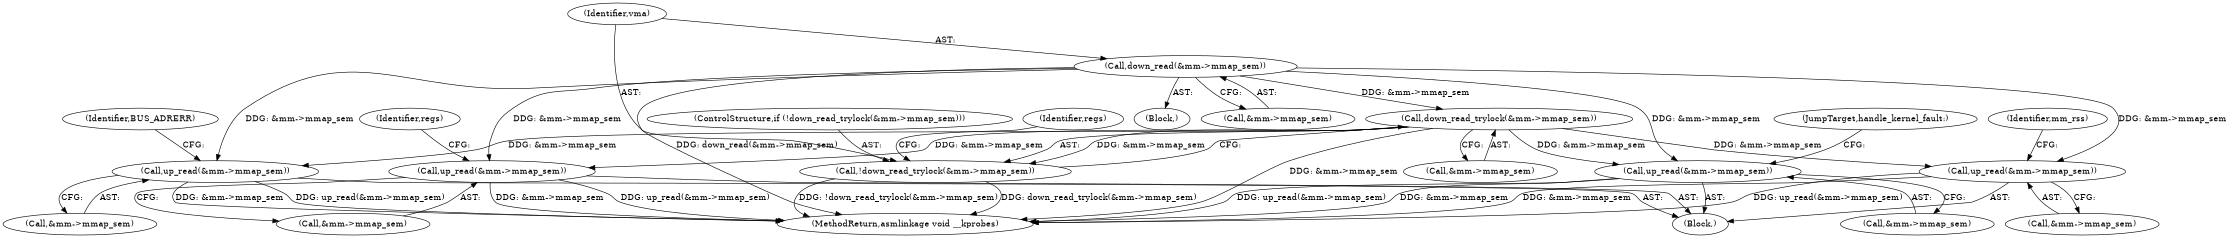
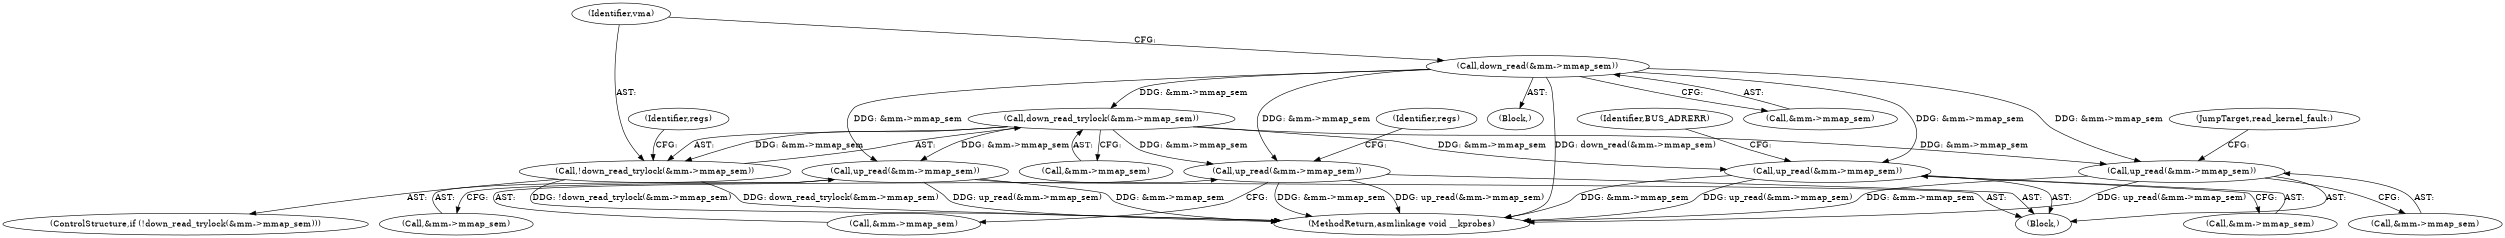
(947, 40) -> (1147, 40)
(1876, 119) -> (2265, 119)
(2048, 119) -> none
(1232, 145) -> (927, 145)
(859, 148) -> (407, 193)
(1223, 193) -> none
